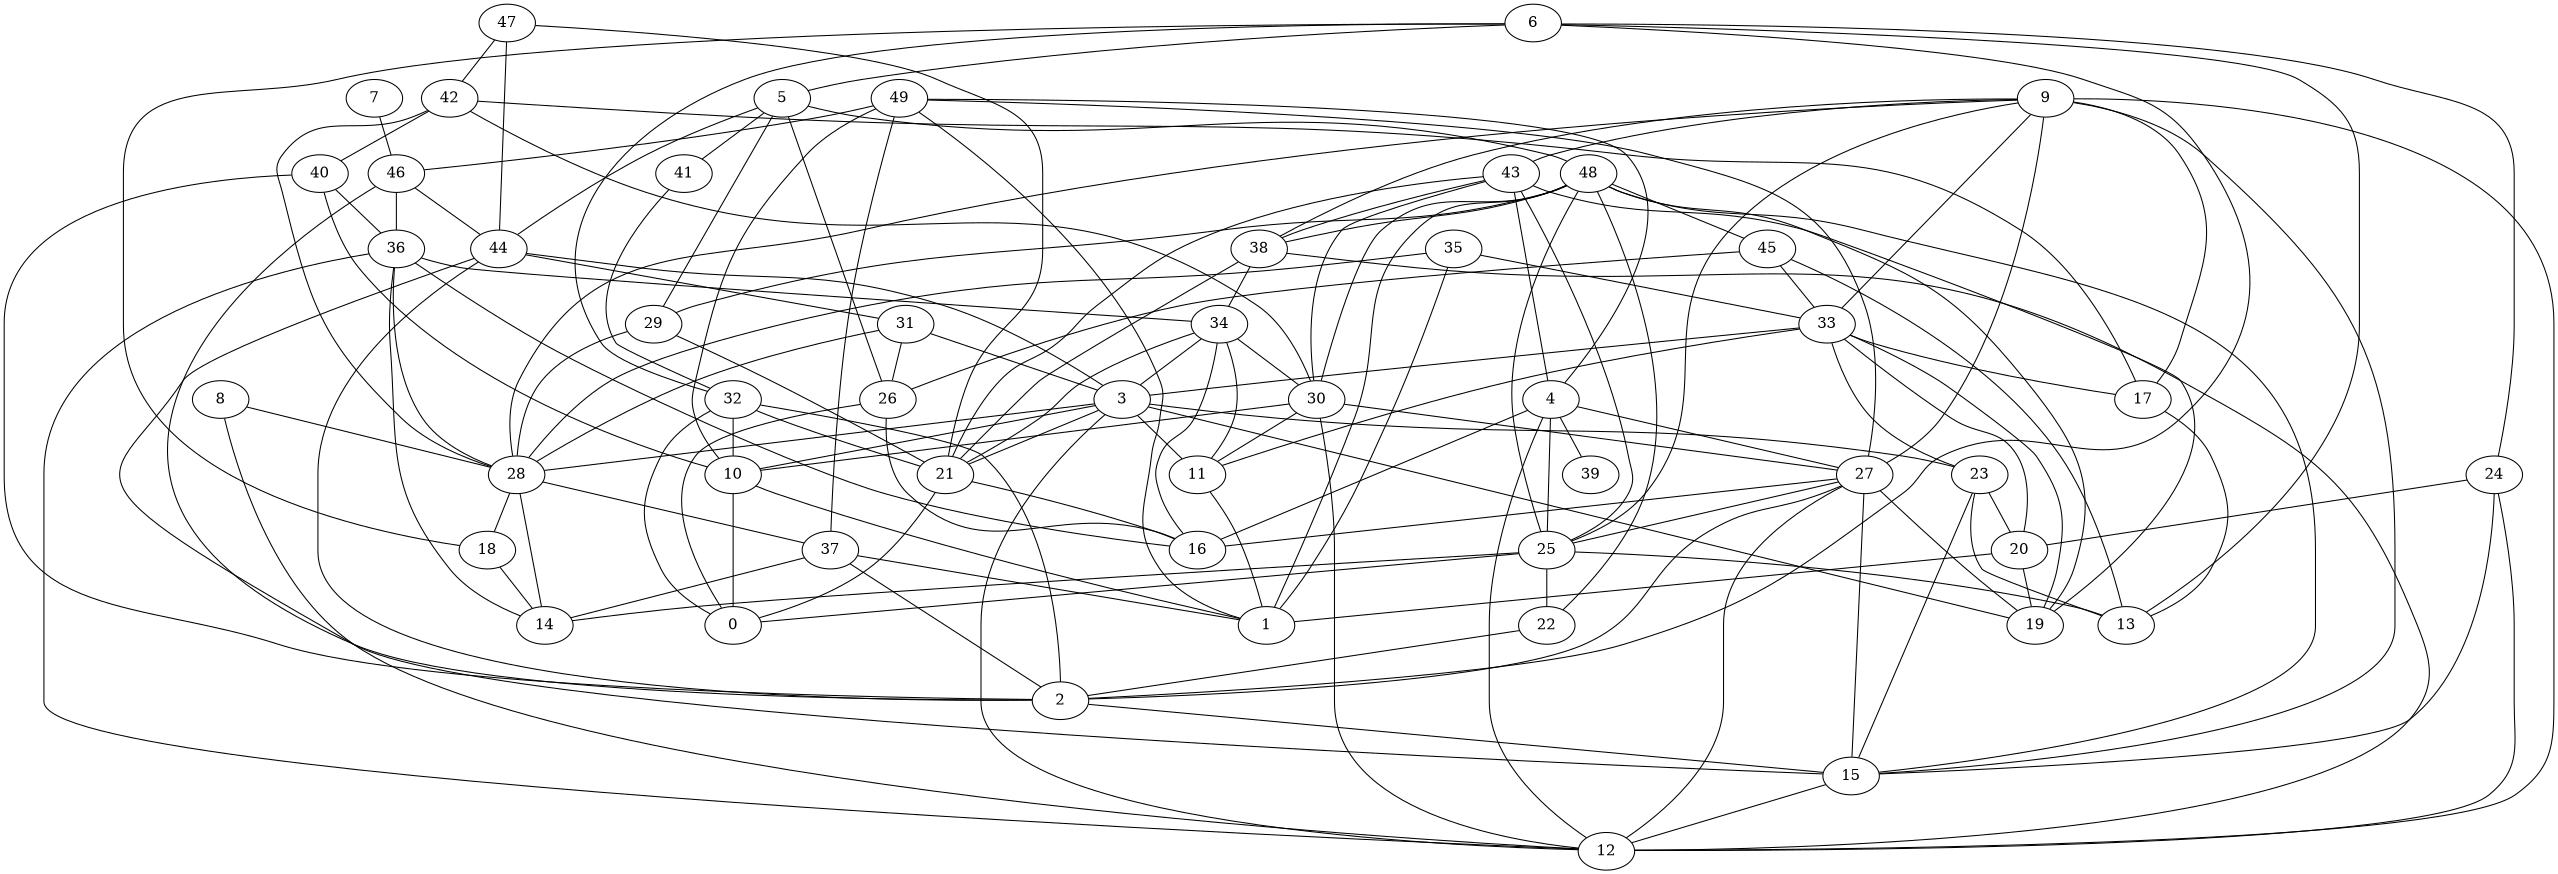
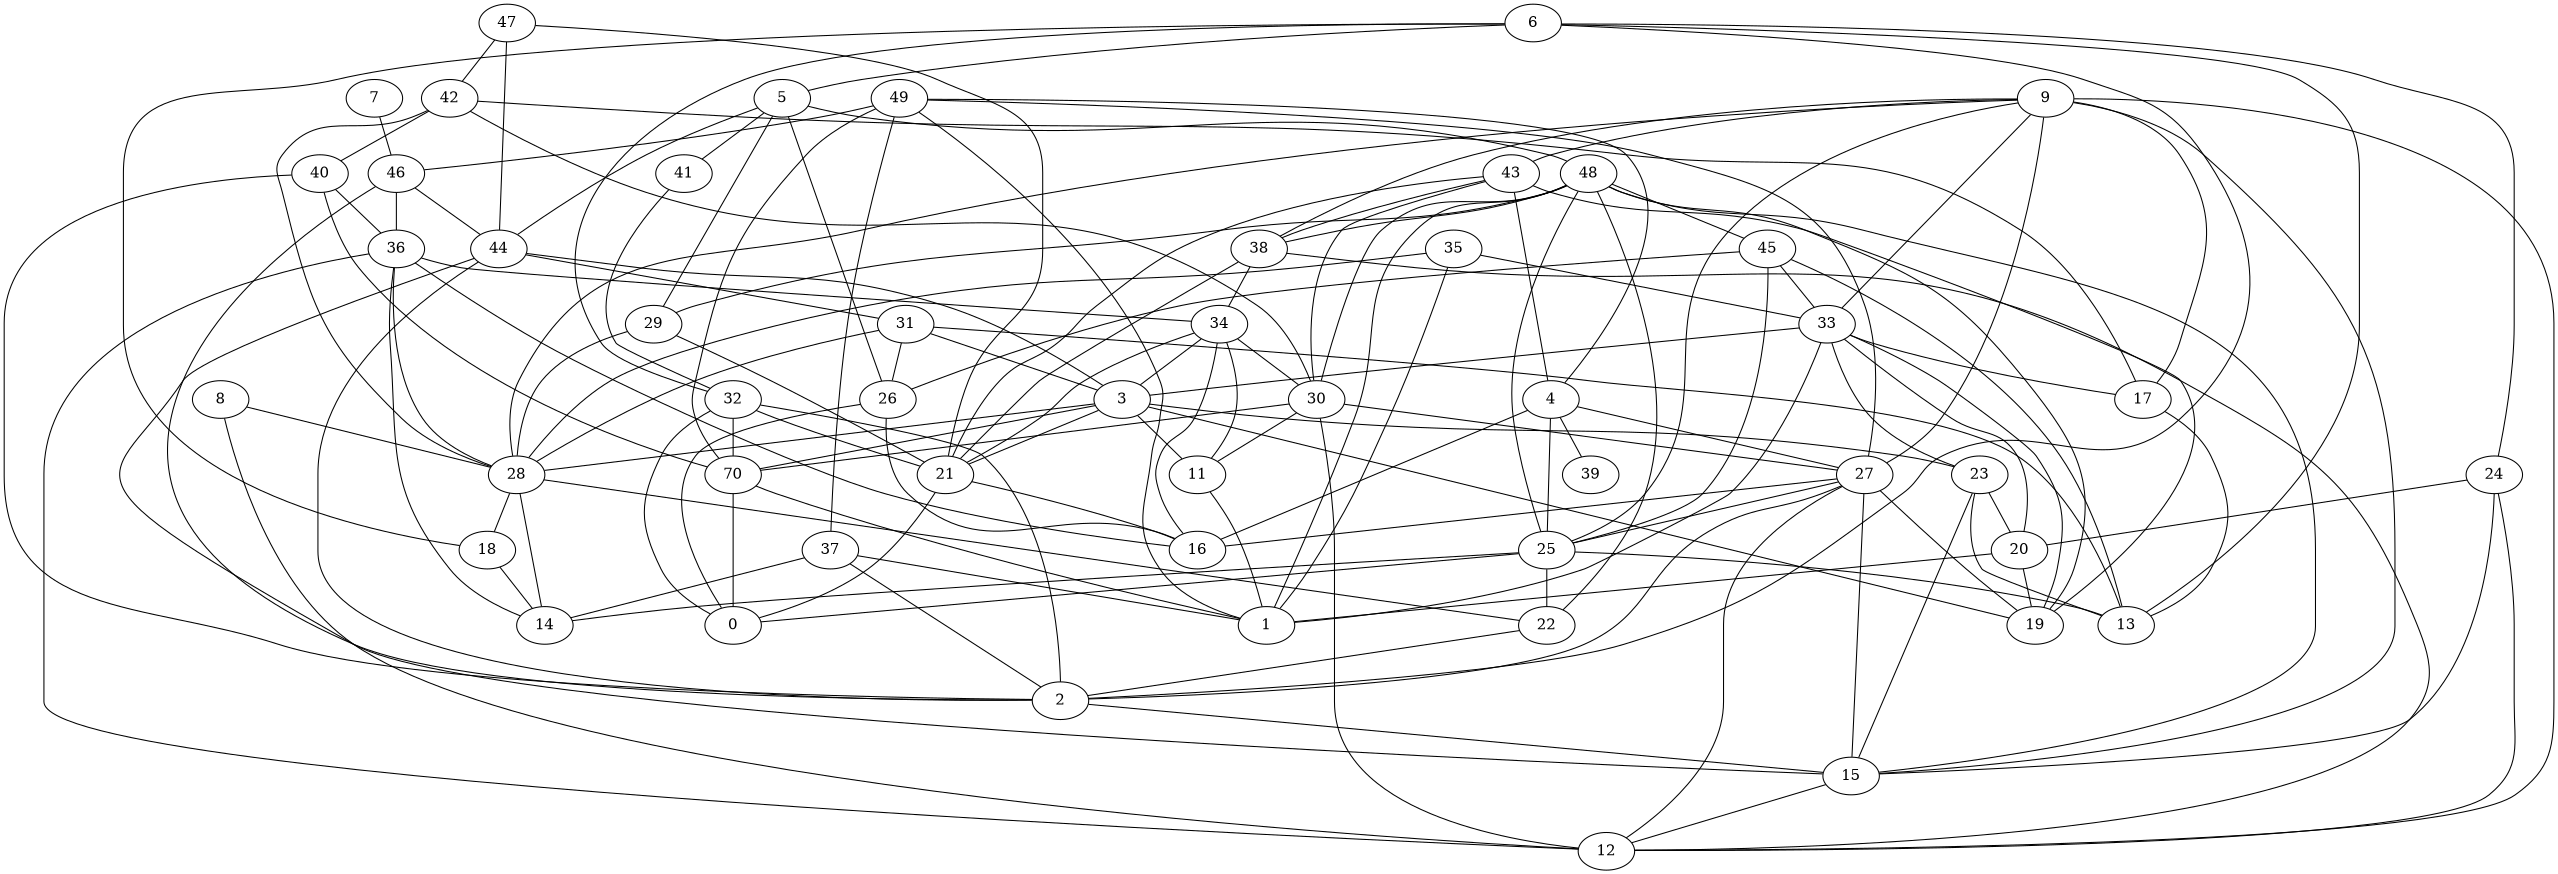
(1605, 373) -> (1721, 469)
none -> (1540, 375)
(1522, 379) -> (1591, 566)
(733, 475) -> (733, 475)
(673, 512) -> (1031, 550)
(1489, 642) -> none
(1099, 790) -> none
